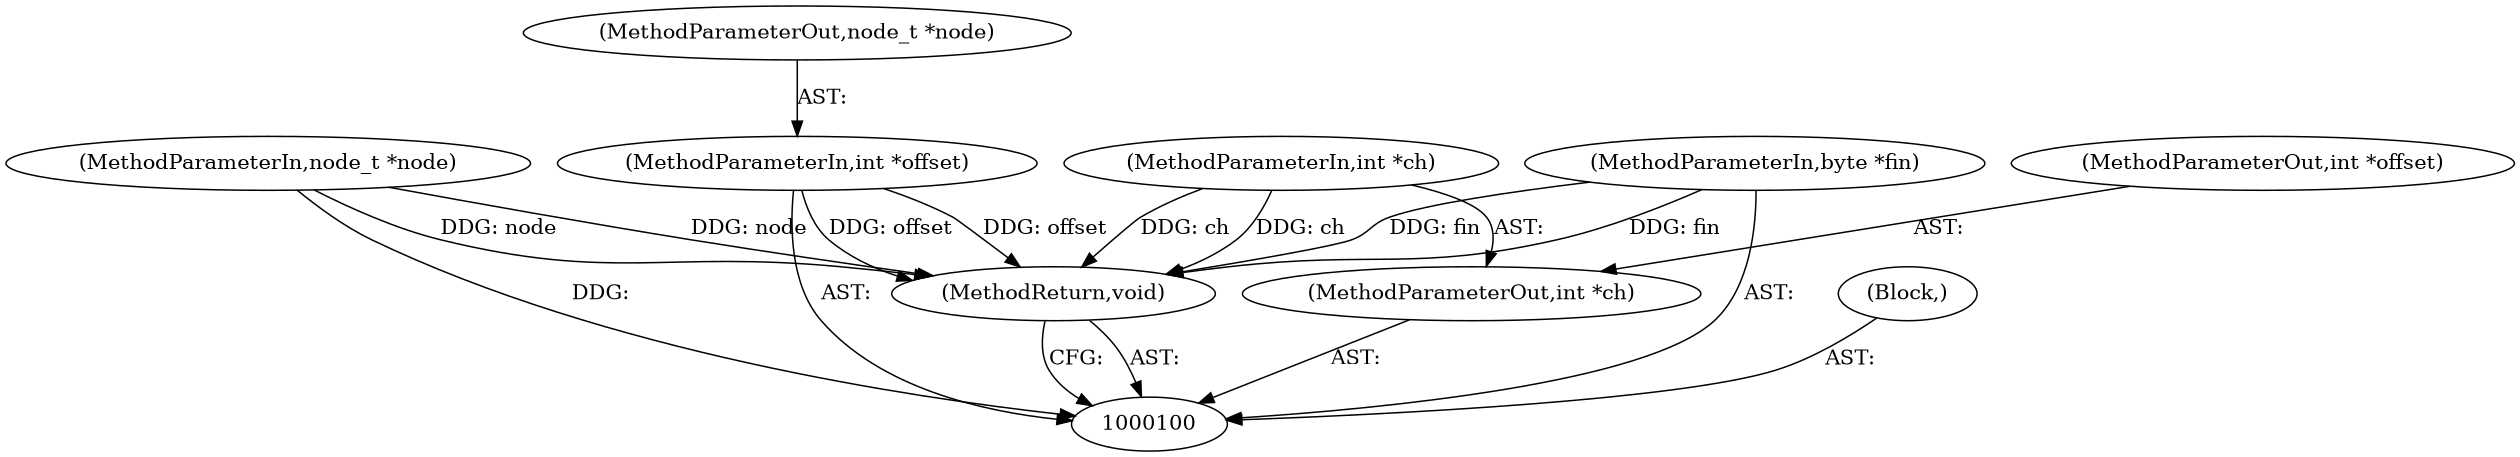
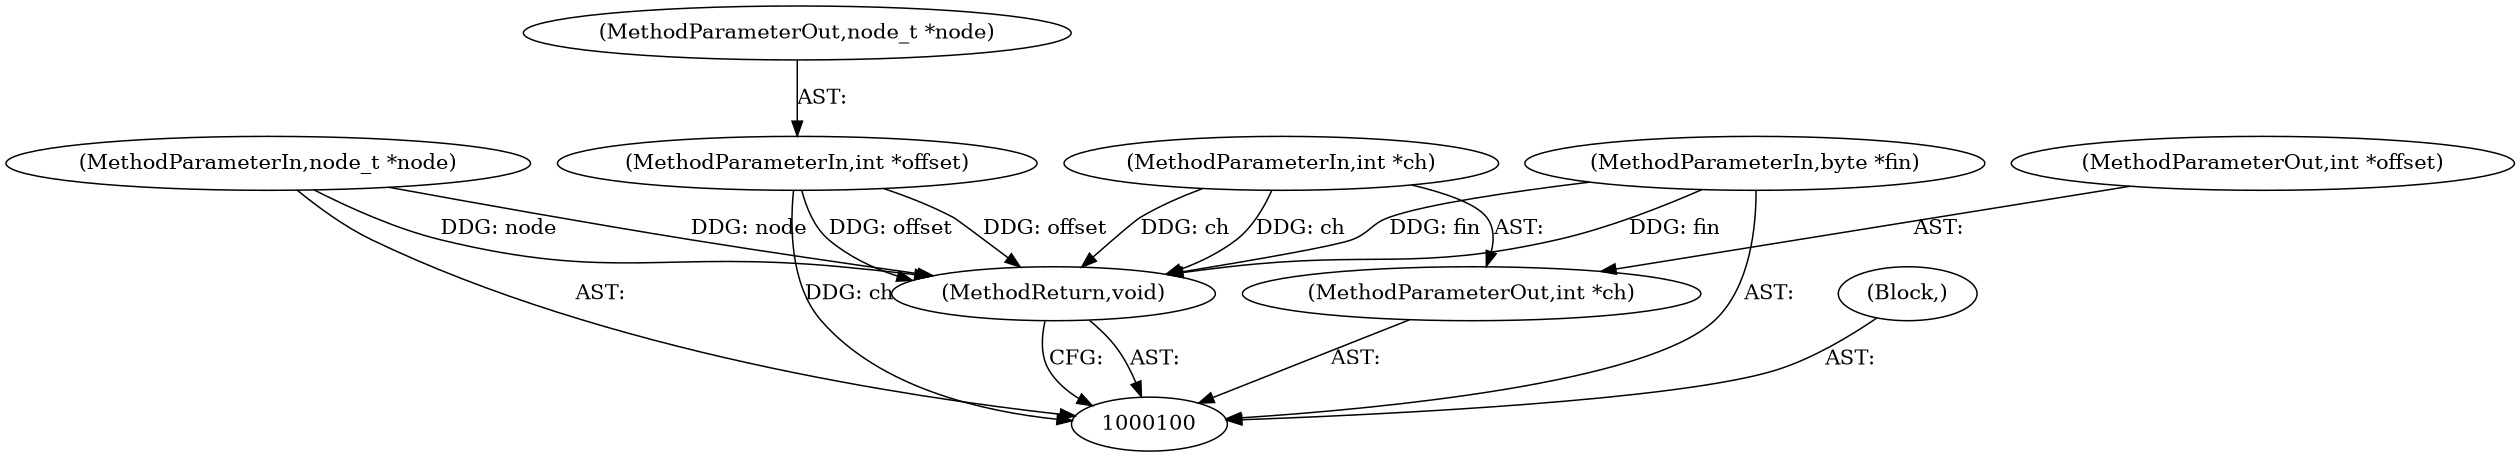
(604, 294) -> (604, 294)
(850, 294) -> (850, 294)
